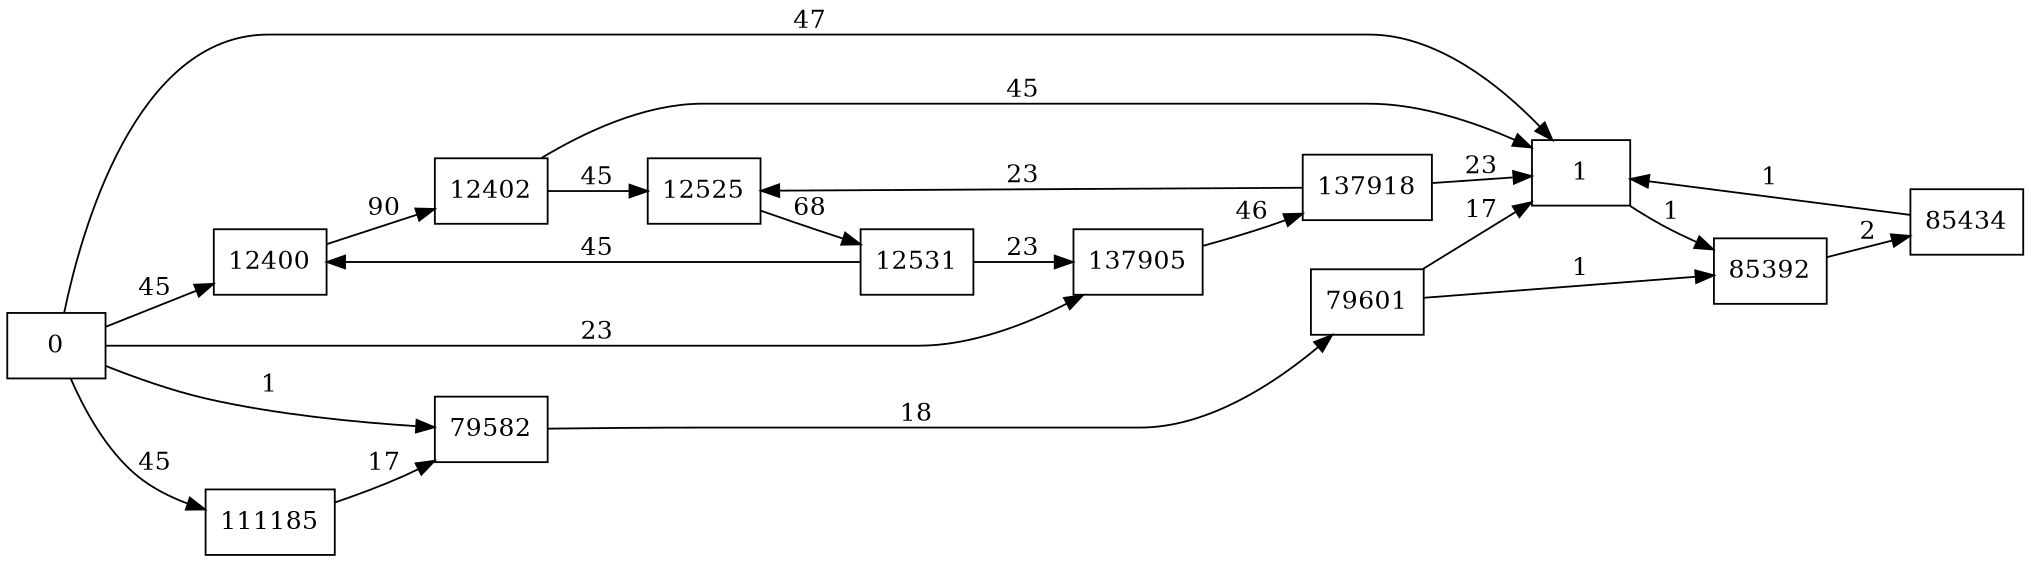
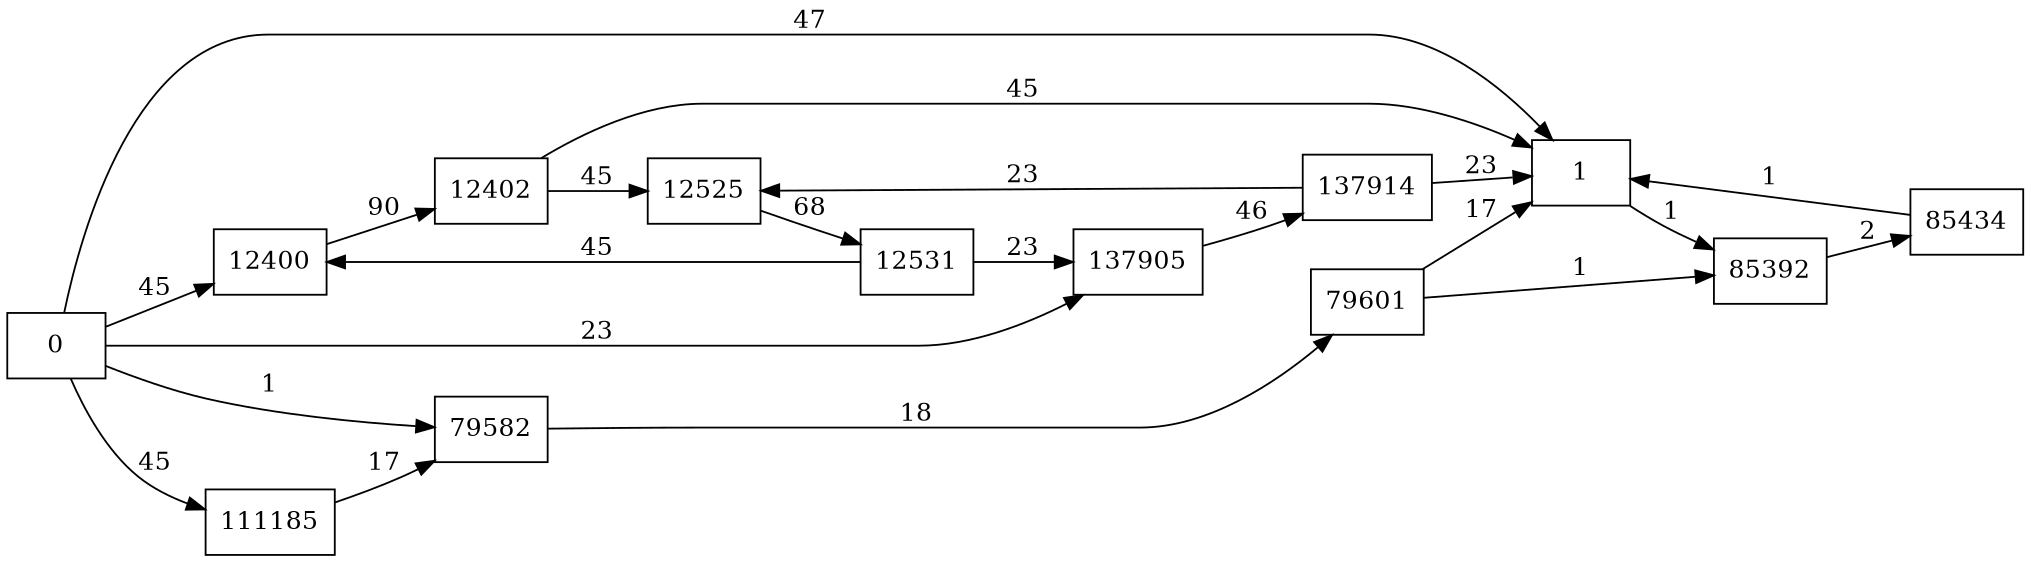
(1367, 187) -> (1367, 187)
